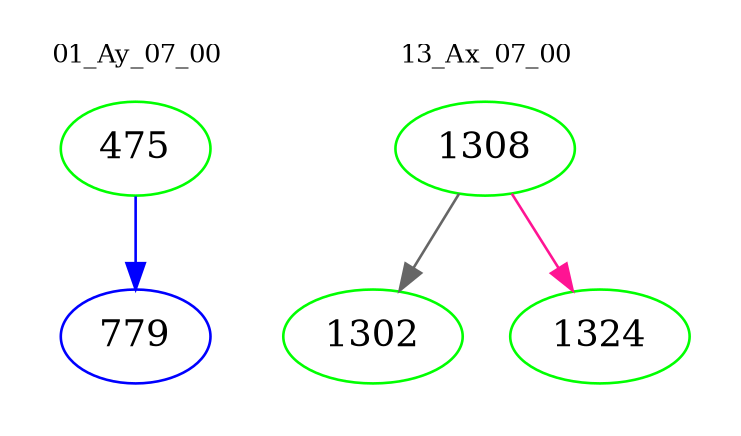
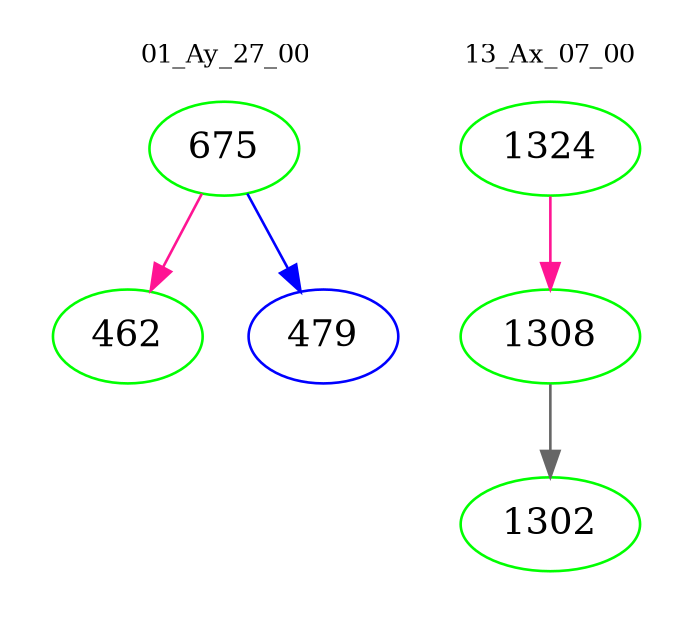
(137, 56) -> (226, 56)
(136, 149) -> (224, 149)
(535, 231) -> (550, 230)
none -> (128, 336)
(136, 336) -> (323, 336)
